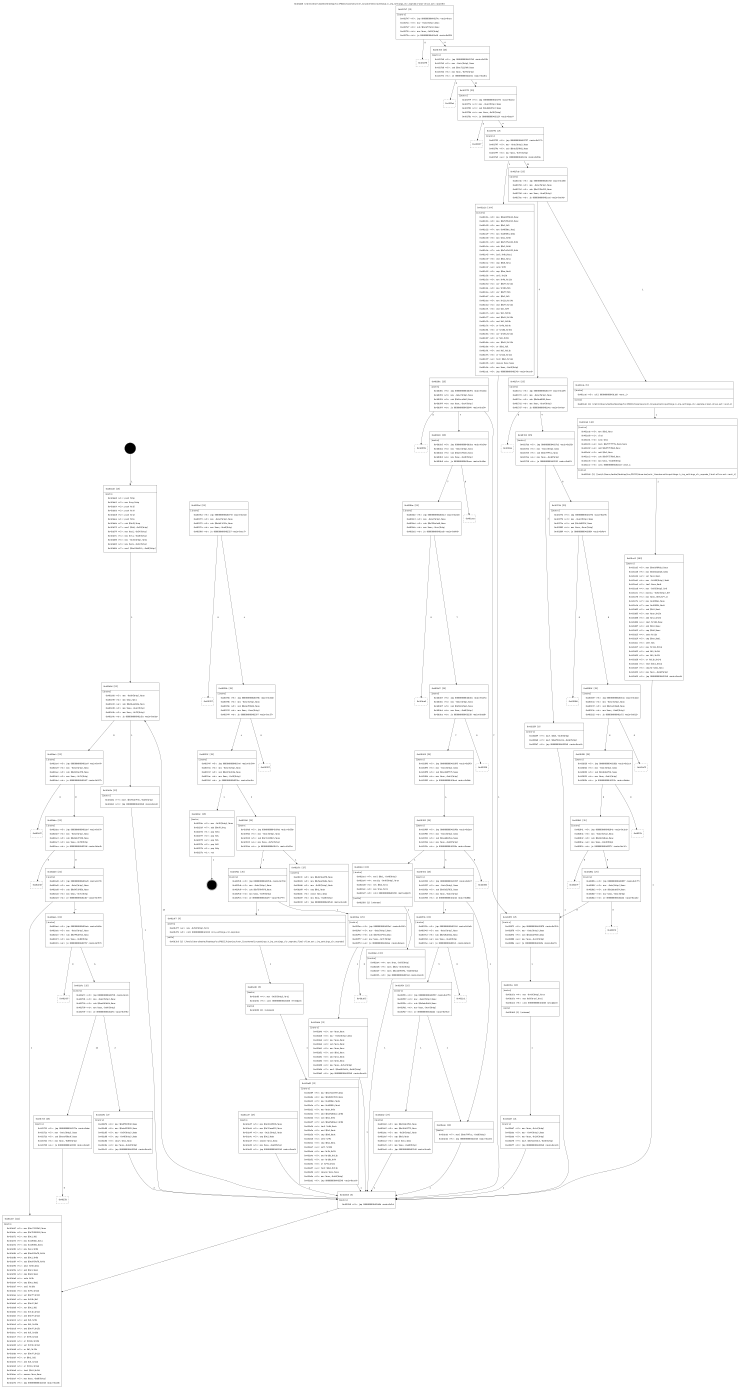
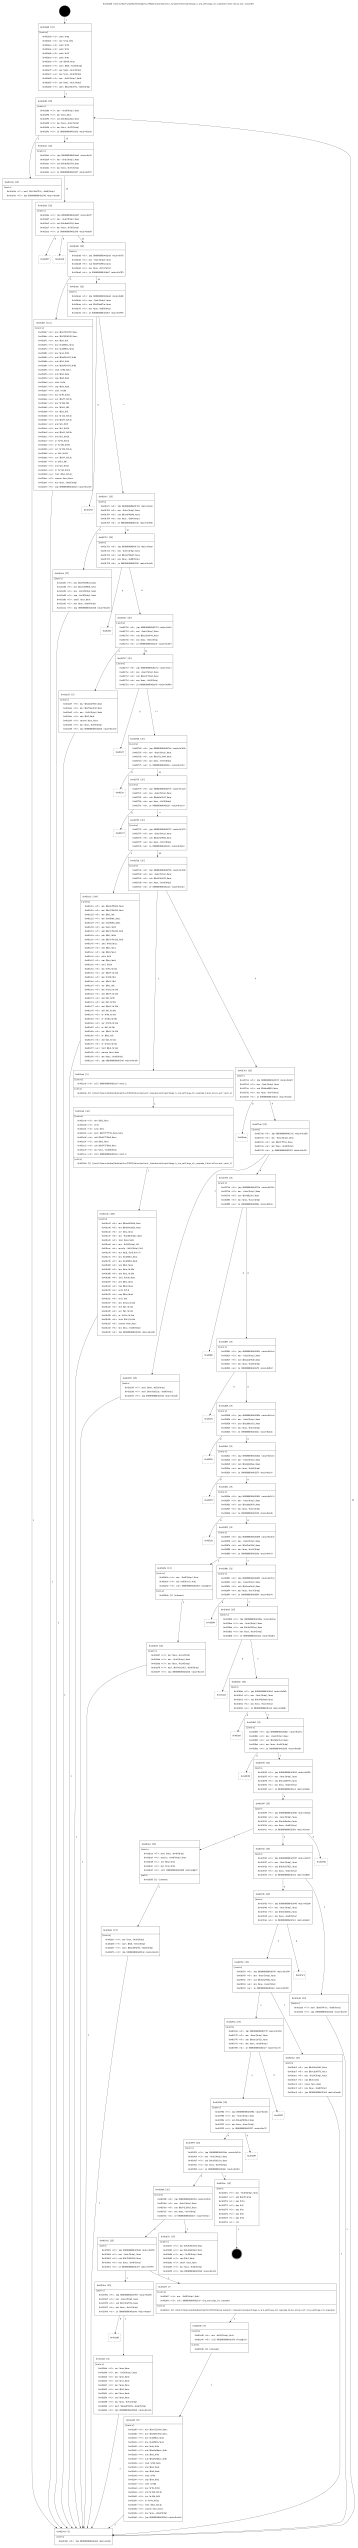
none -> (144, 631)
(492, 663) -> (246, 1561)
(47, 805) -> (51, 245)
(444, 1068) -> (258, 2004)
(201, 1250) -> (51, 1511)
